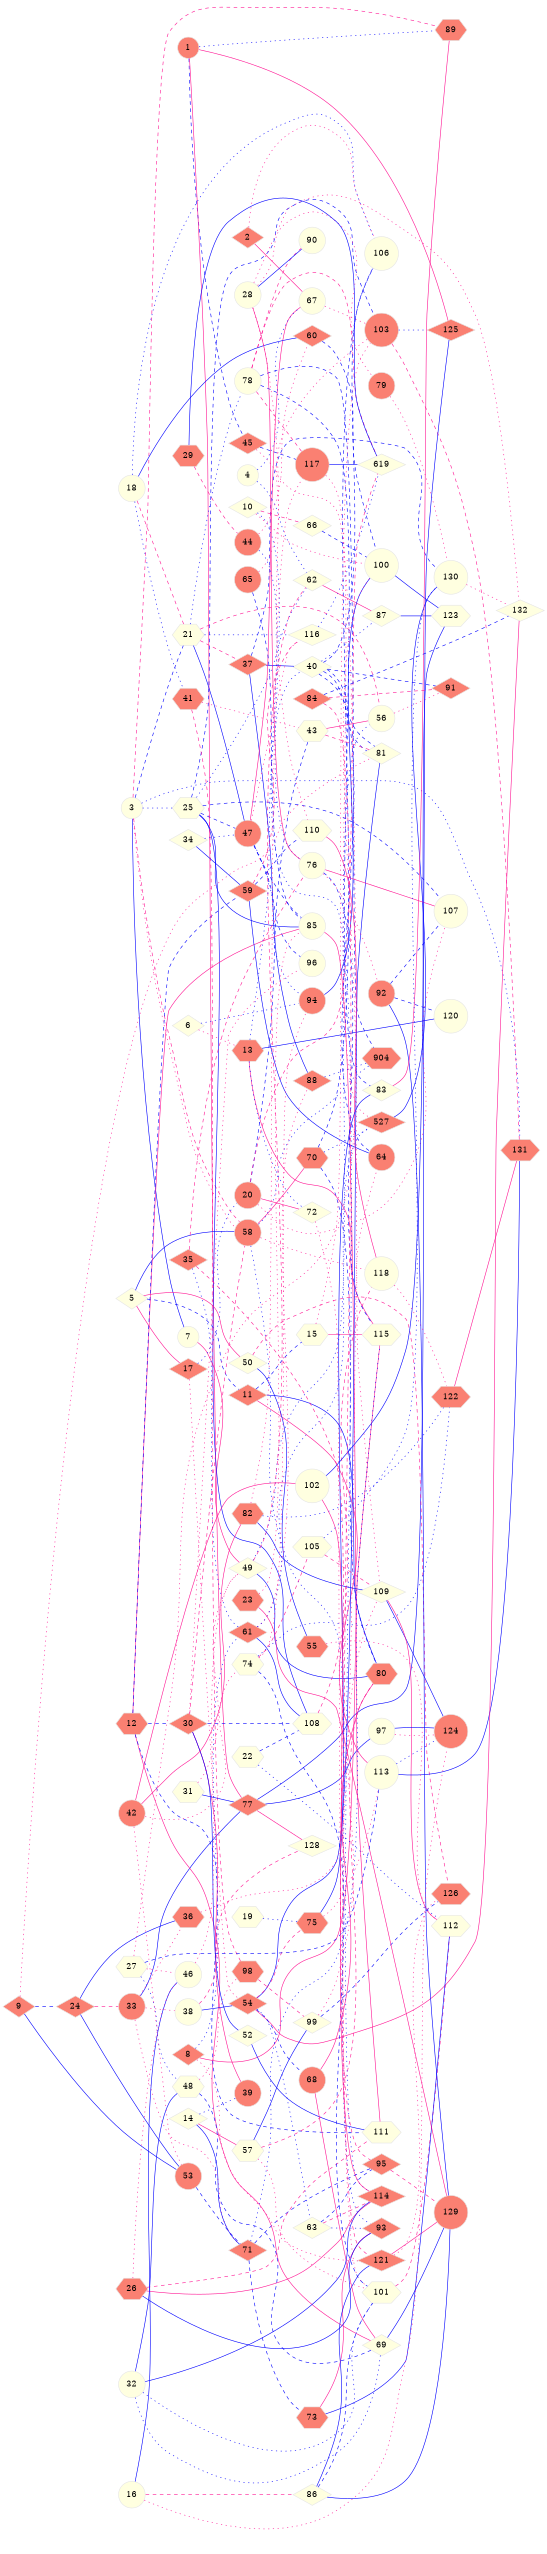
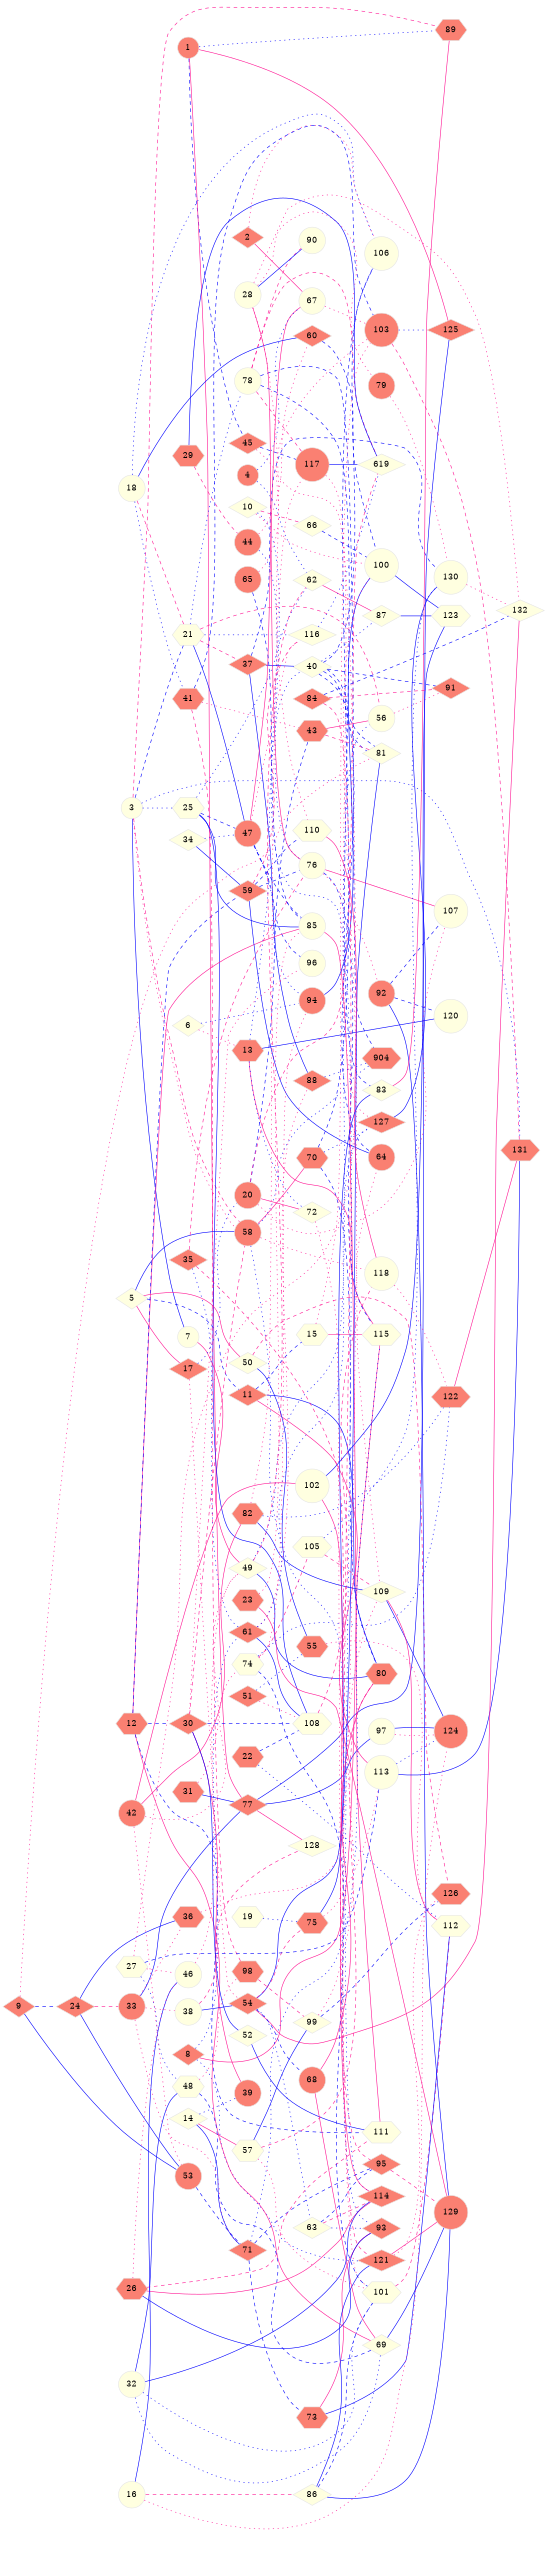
(213, 405) -> (218, 281)
(248, 475) -> (248, 475)
(312, 731) -> (312, 731)
(336, 814) -> none
none -> (288, 875)
(382, 1122) -> (382, 1122)
none -> (248, 1696)
(248, 1757) -> (248, 1757)
(188, 1792) -> (188, 1792)
(244, 2190) -> (244, 2190)
